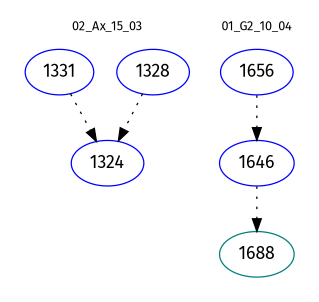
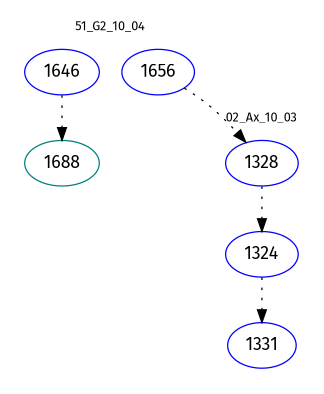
(108, 27) -> (262, 118)
(257, 27) -> (110, 27)
(257, 111) -> (224, 119)
(80, 112) -> (262, 294)
